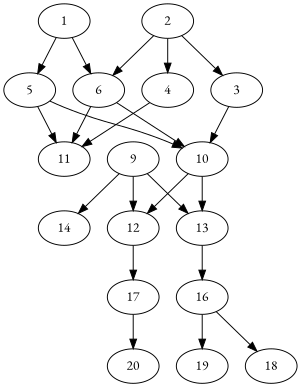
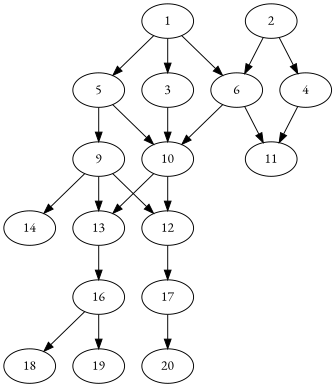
(199, 52) -> (168, 51)
(45, 120) -> (99, 120)
